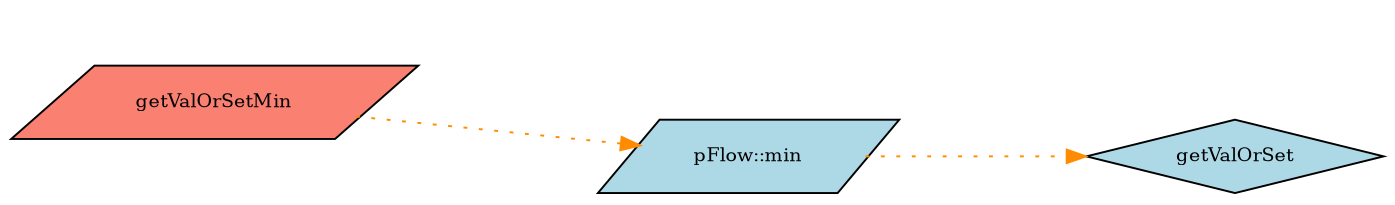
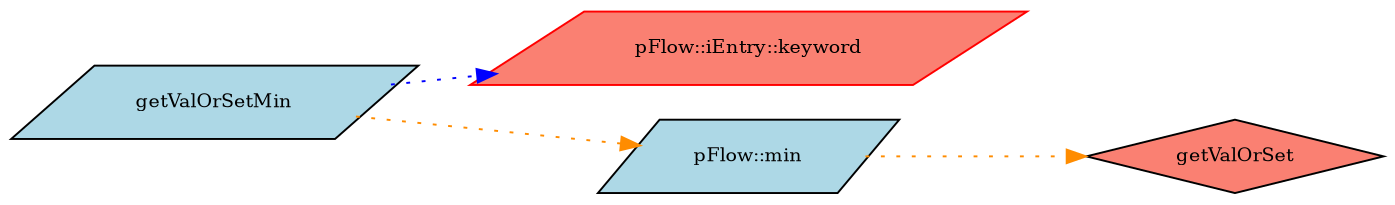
none -> (749, 48)
(215, 102) -> (215, 102)
(1235, 156) -> (1235, 156)
